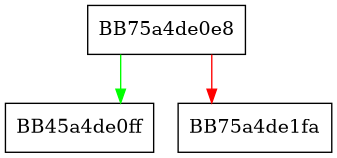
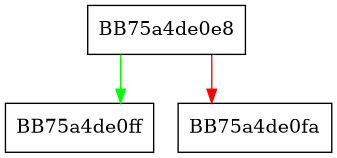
(80, 128) -> (80, 128)
(255, 128) -> (255, 128)
